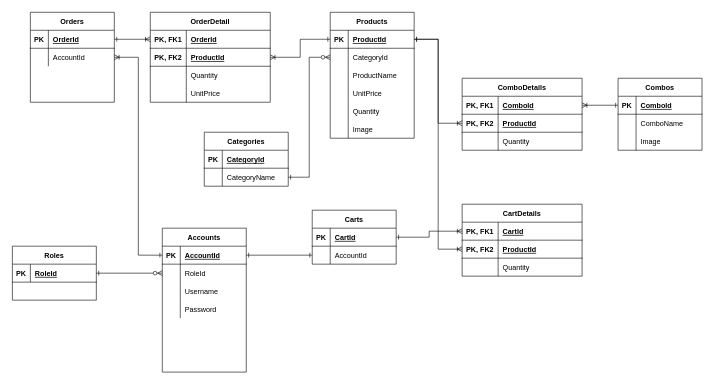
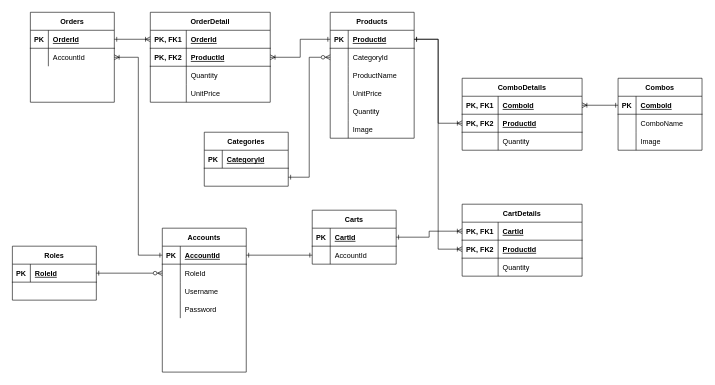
(255, 177) -> none
